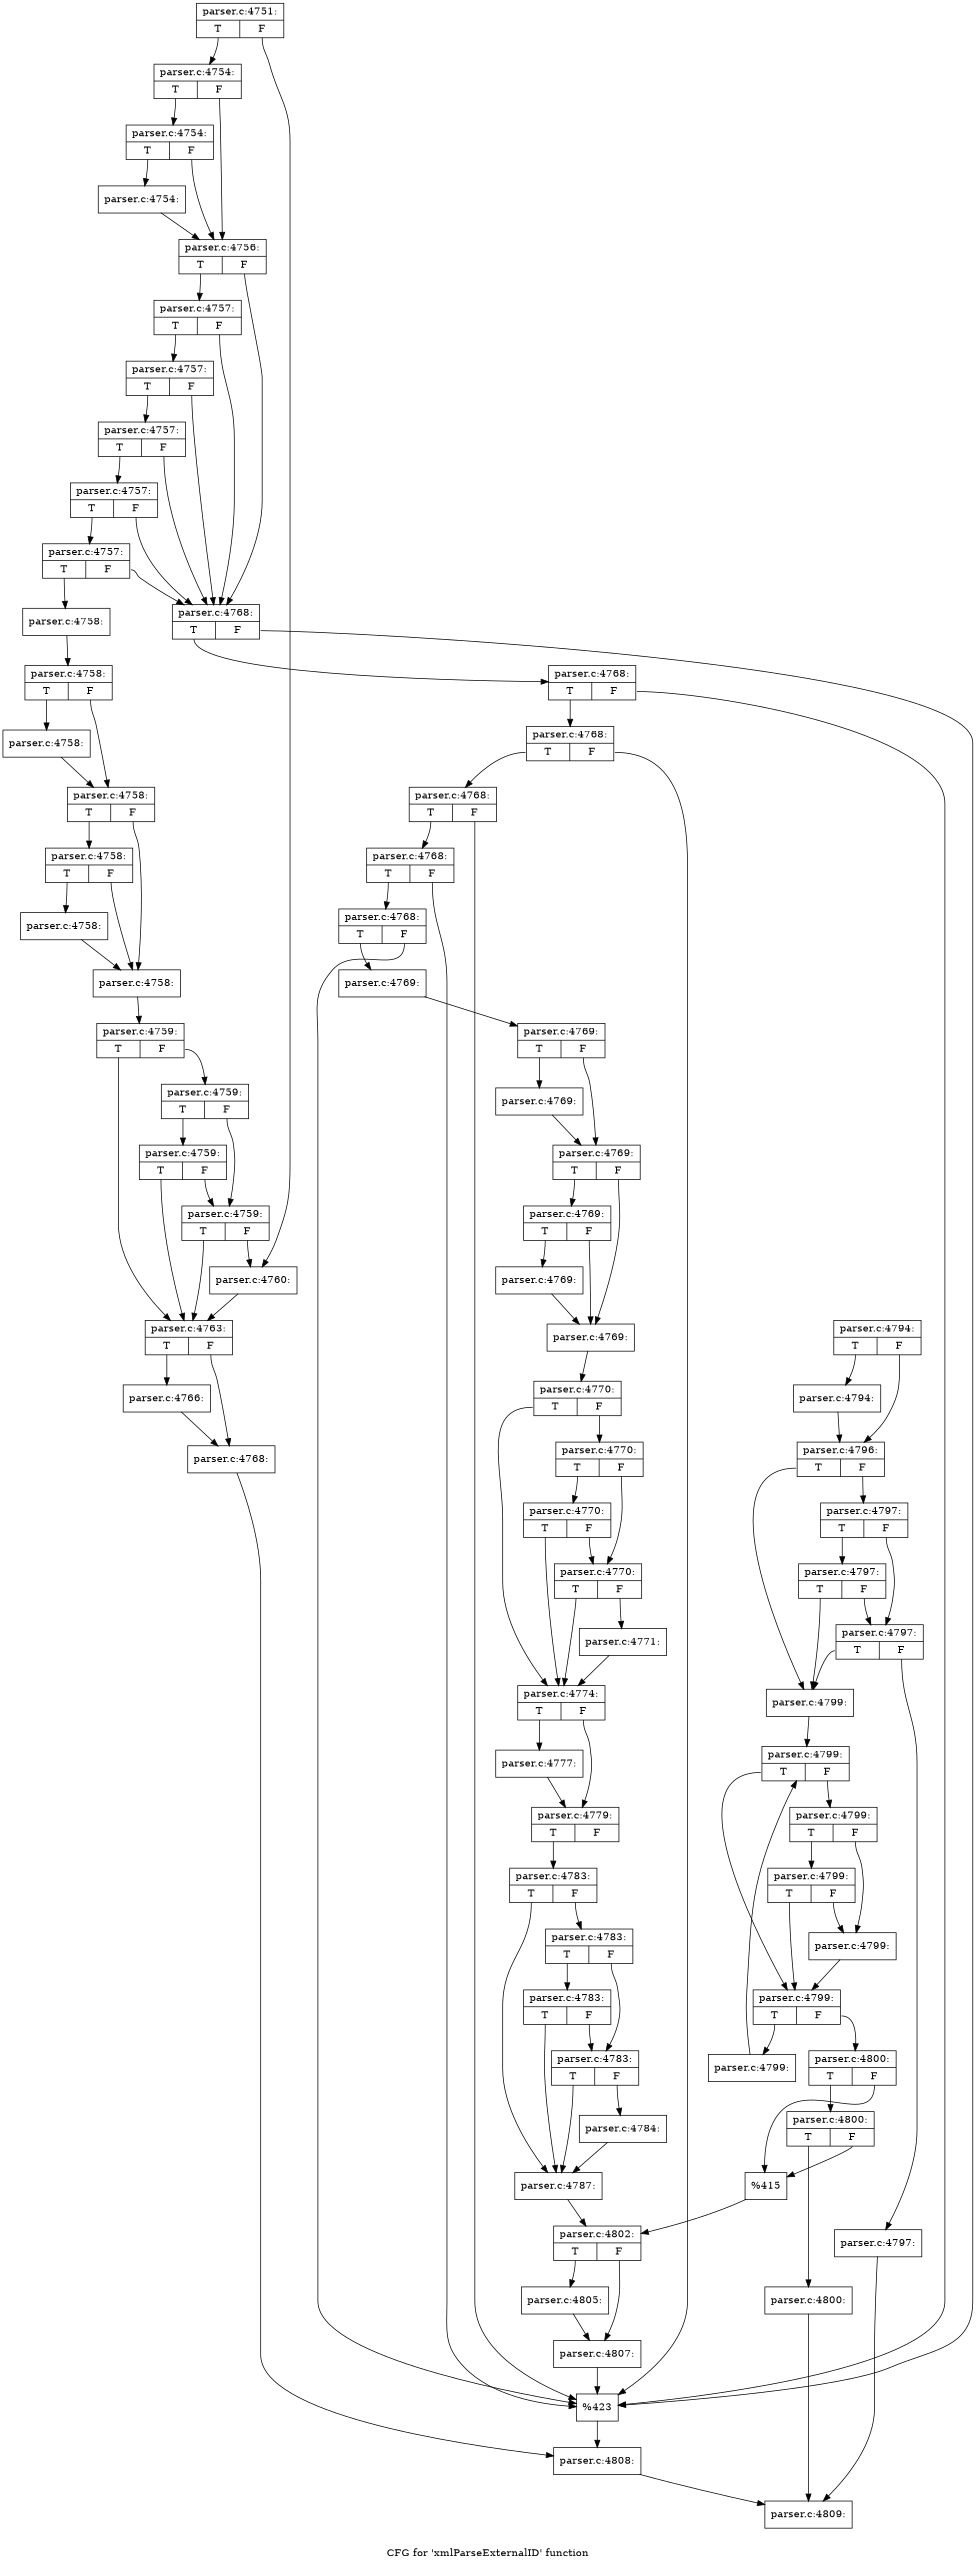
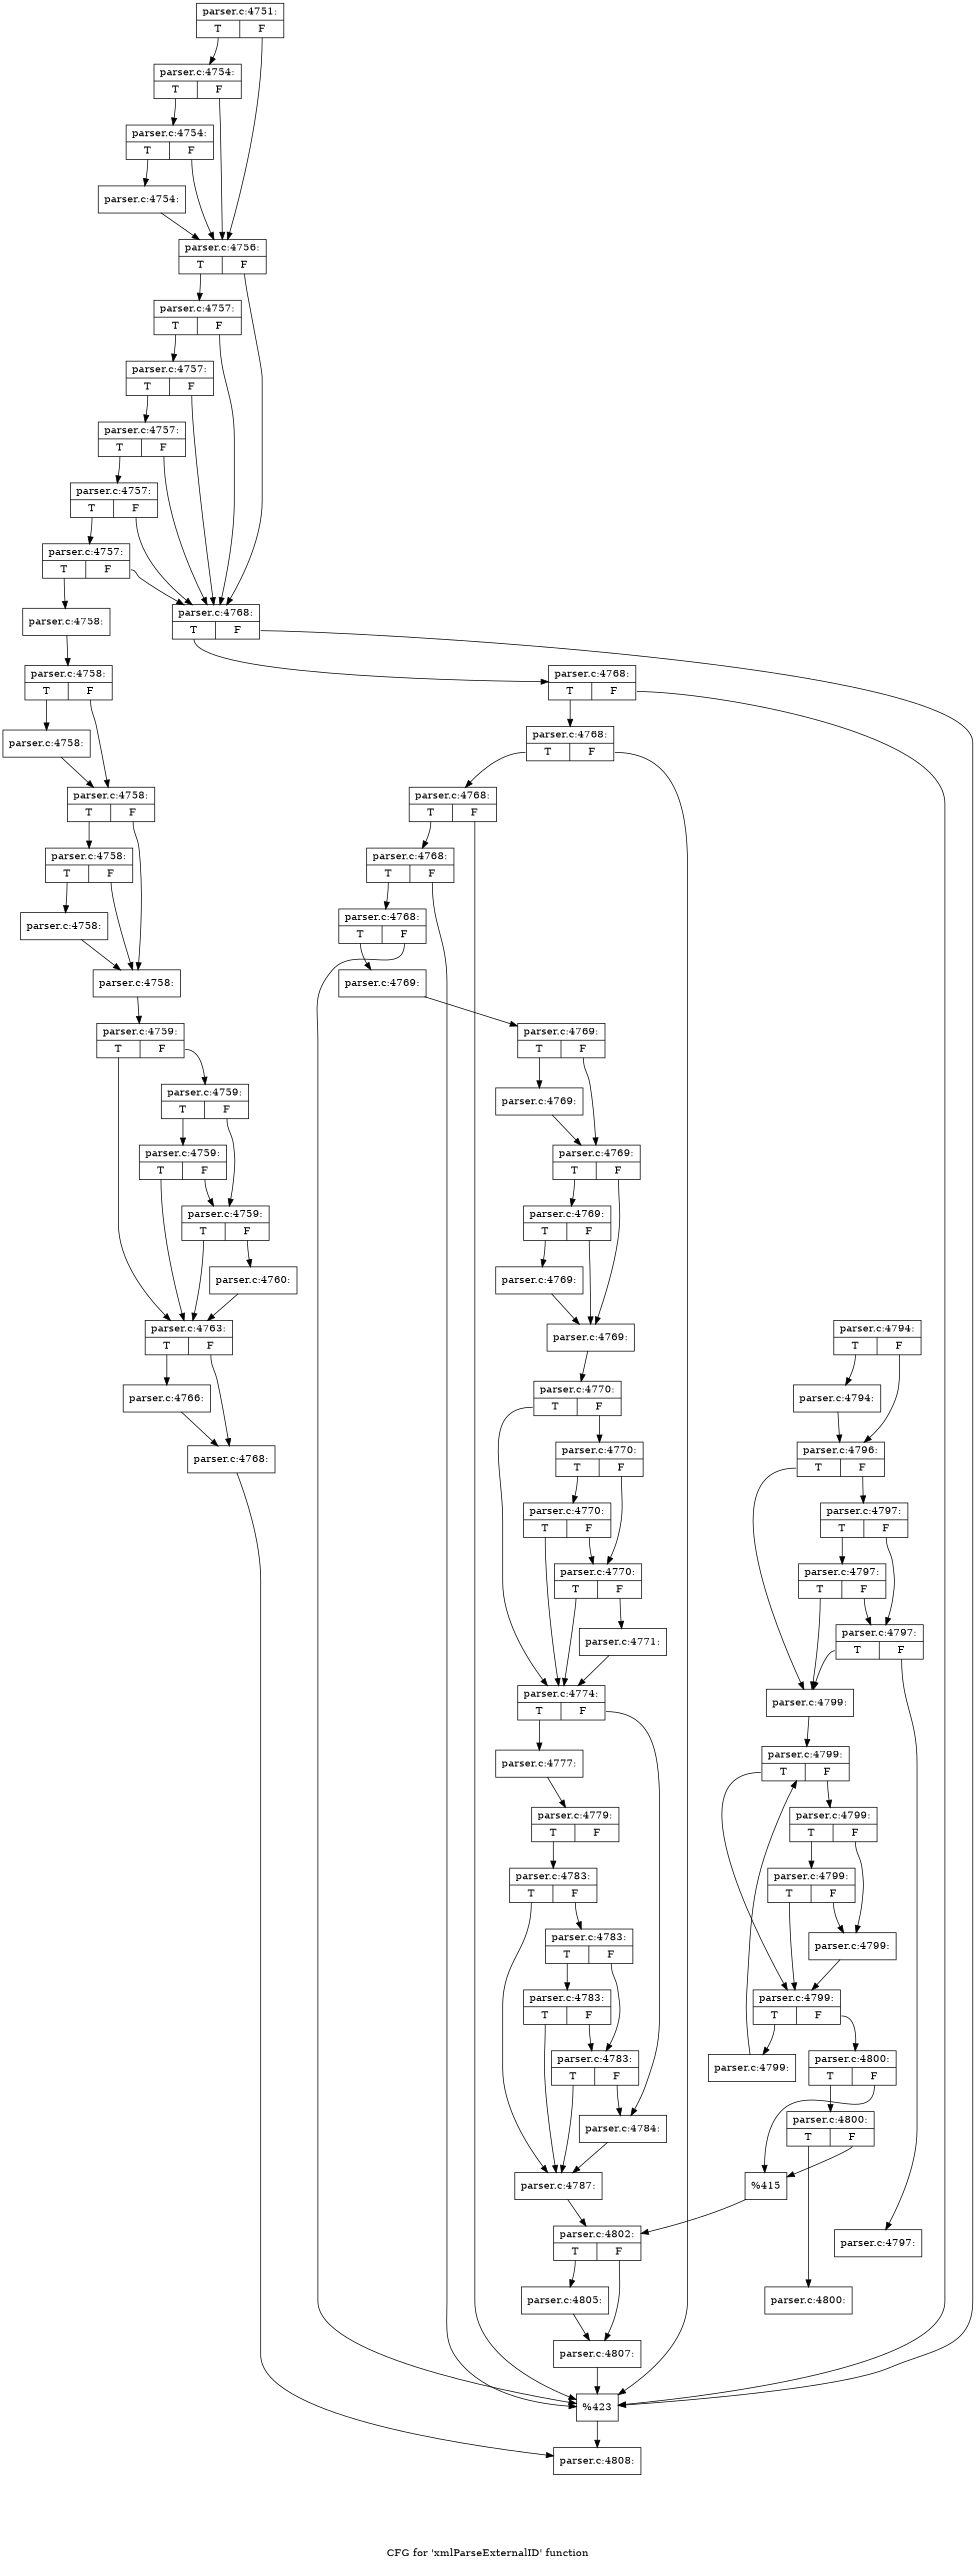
(290, 649) -> (252, 136)
(591, 1760) -> (660, 1898)
(808, 2515) -> none
